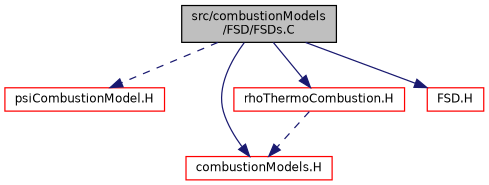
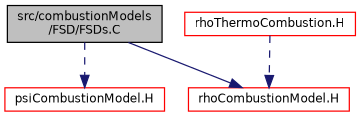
(288, 60) -> none
(456, 99) -> none
(259, 168) -> (269, 99)
